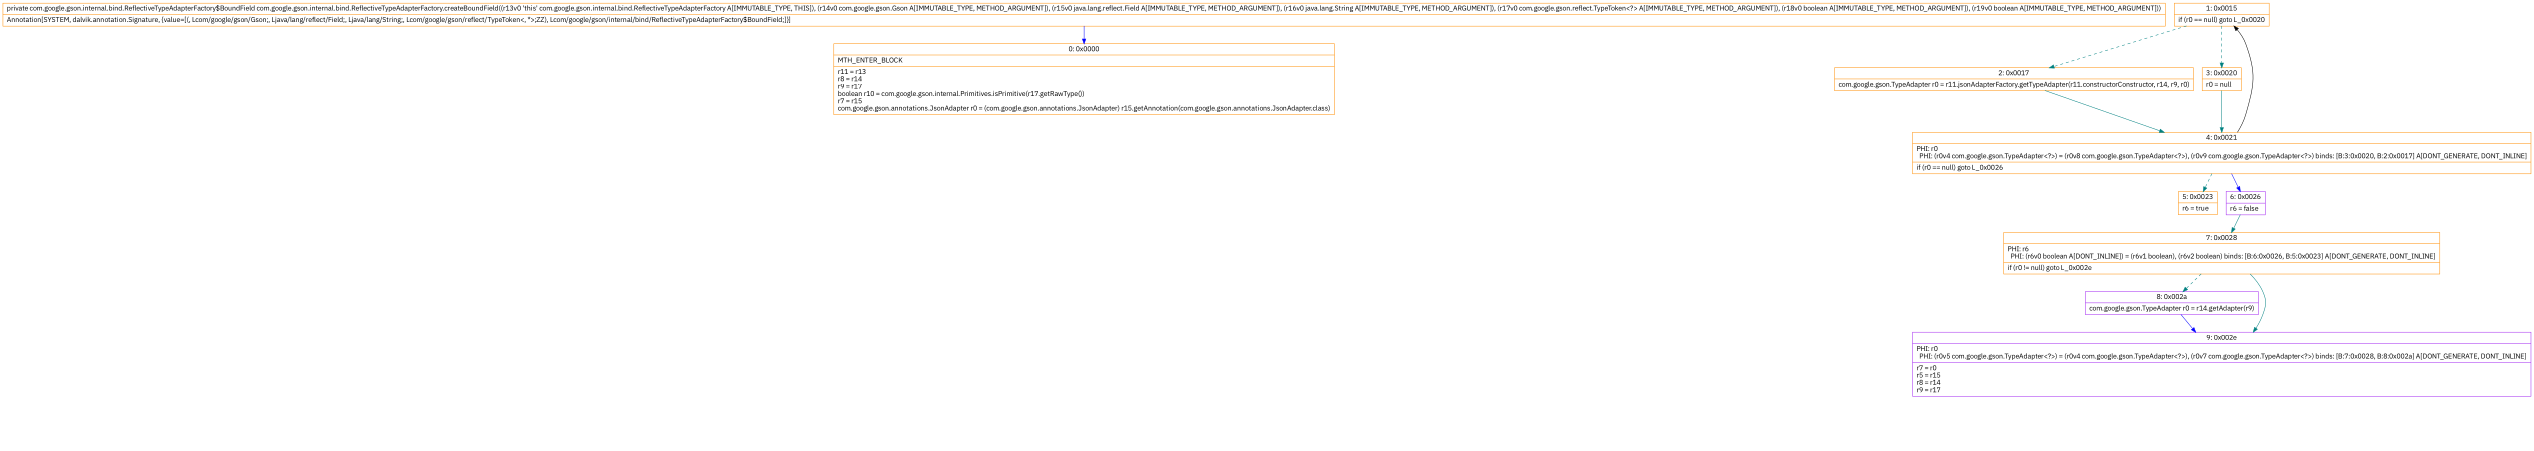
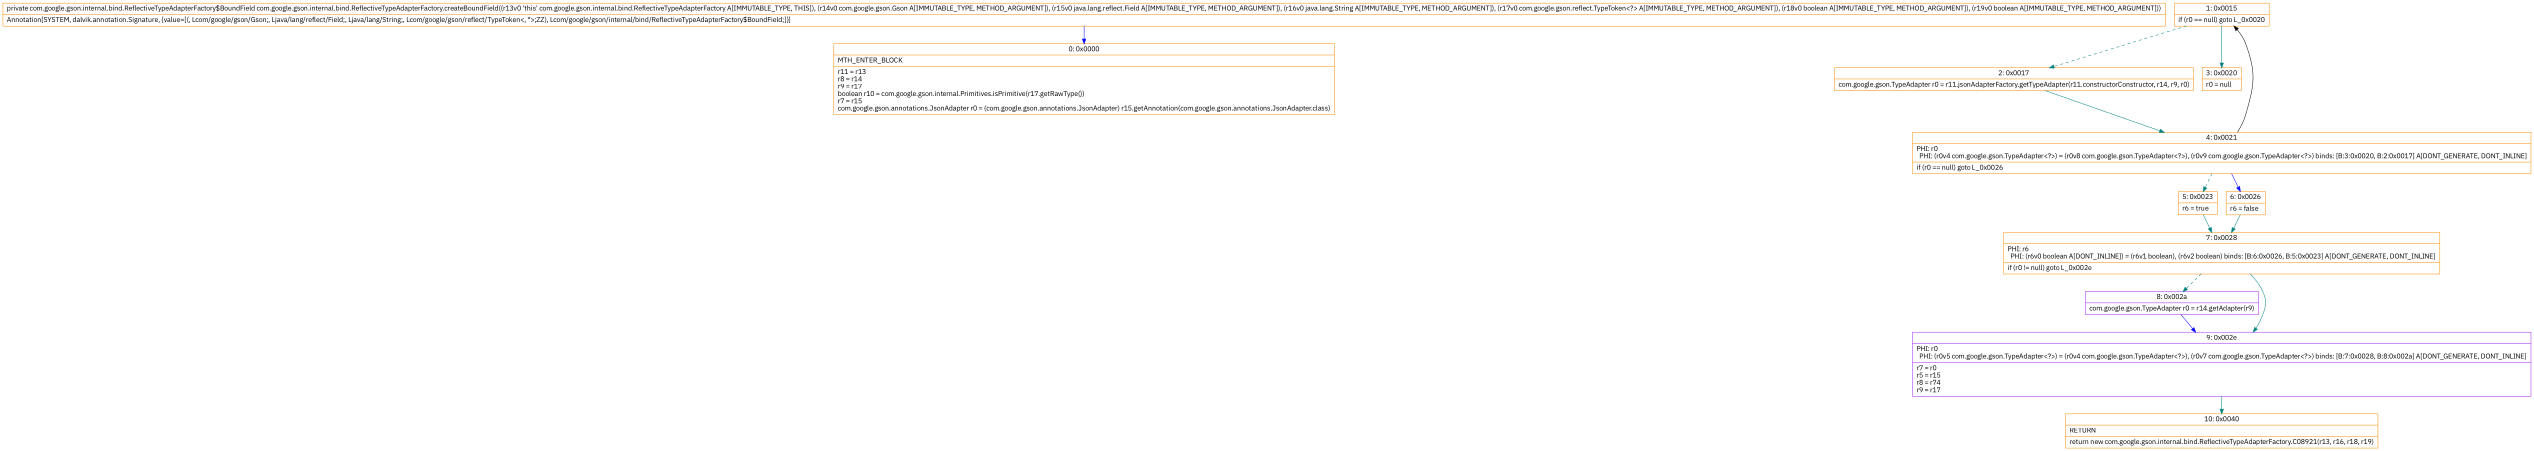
(2222, 44) -> (2222, 44)
(2222, 109) -> none
(2246, 203) -> (2246, 203)
none -> (2206, 221)
(1929, 383) -> (1929, 383)
none -> (2222, 431)
